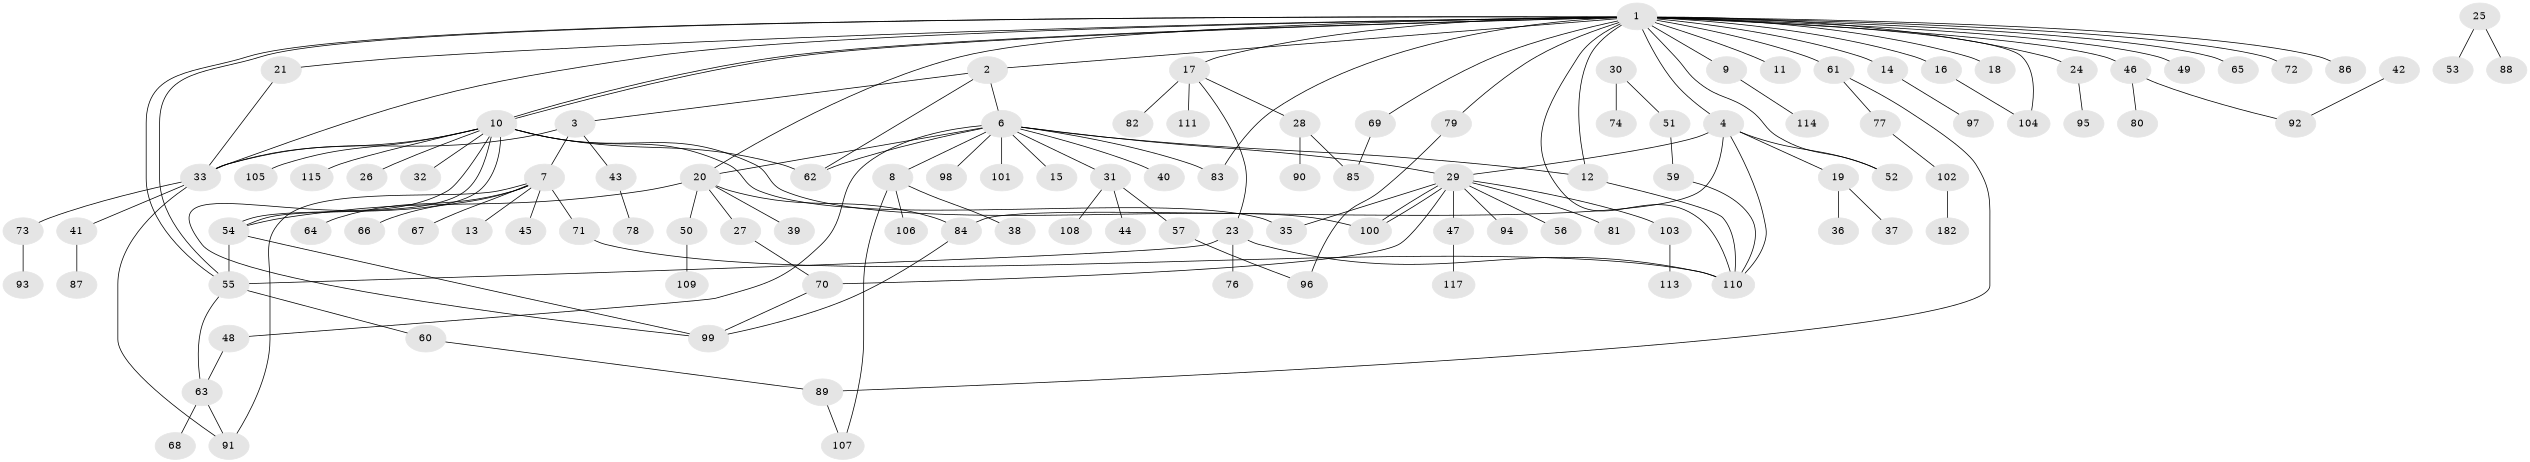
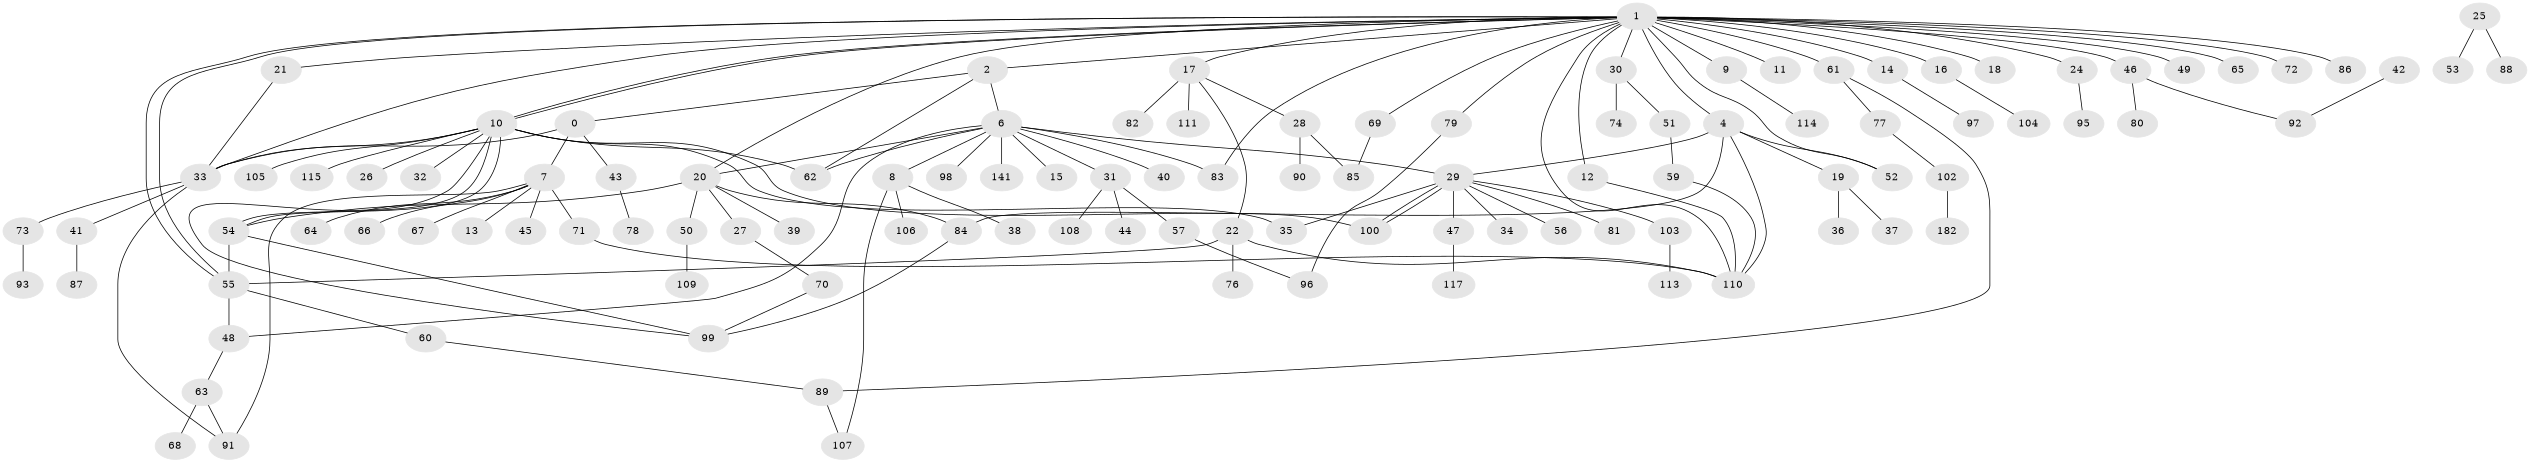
(1869, 29) -> (1627, 43)
(575, 124) -> (575, 124)
(1336, 153) -> none
(1002, 178) -> (1002, 178)
(1233, 231) -> (1233, 231)
(1507, 231) -> (1507, 231)
(1158, 272) -> none
(200, 335) -> (229, 312)
